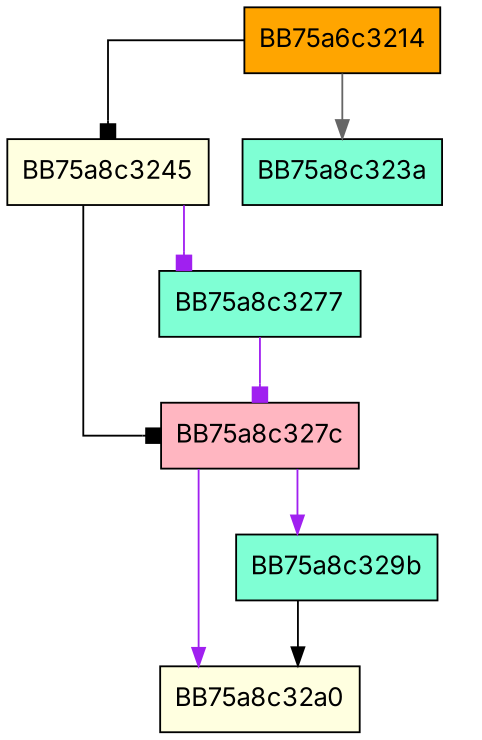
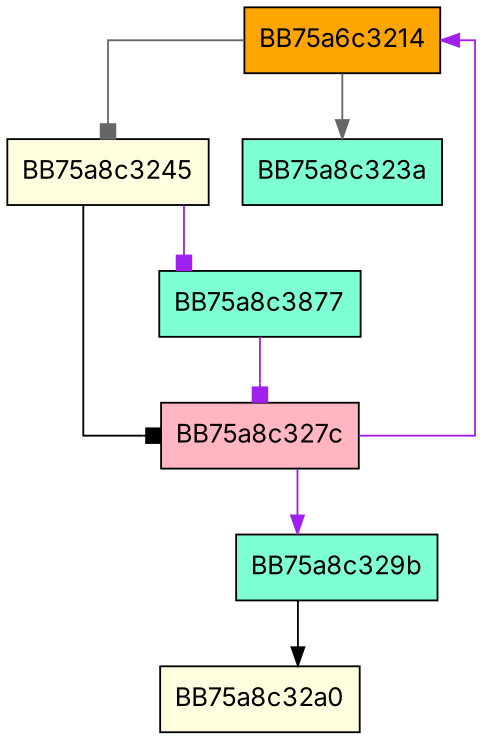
(136, 40) -> (136, 40)
(260, 304) -> (260, 304)
(199, 558) -> (475, 288)
